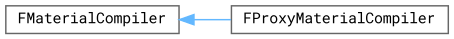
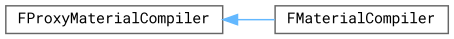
(213, 20) -> (256, 20)
